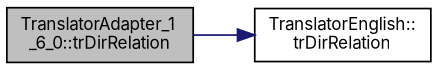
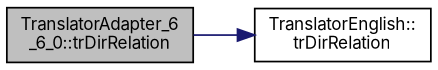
(100, 35) -> (100, 35)
